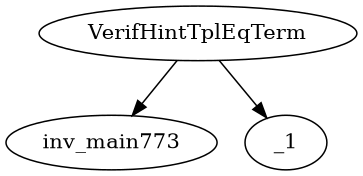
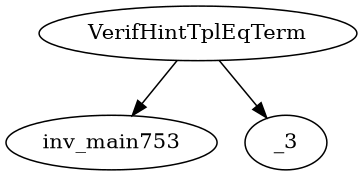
(112, 143) -> (112, 143)
(286, 143) -> (286, 143)
